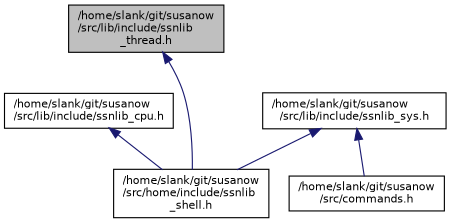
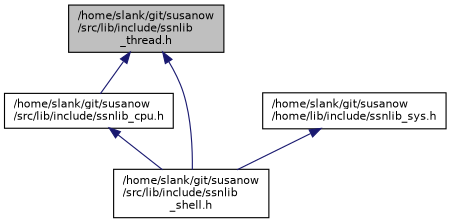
none -> (112, 78)
(354, 111) -> (354, 111)
(191, 194) -> (191, 194)
(367, 194) -> none
